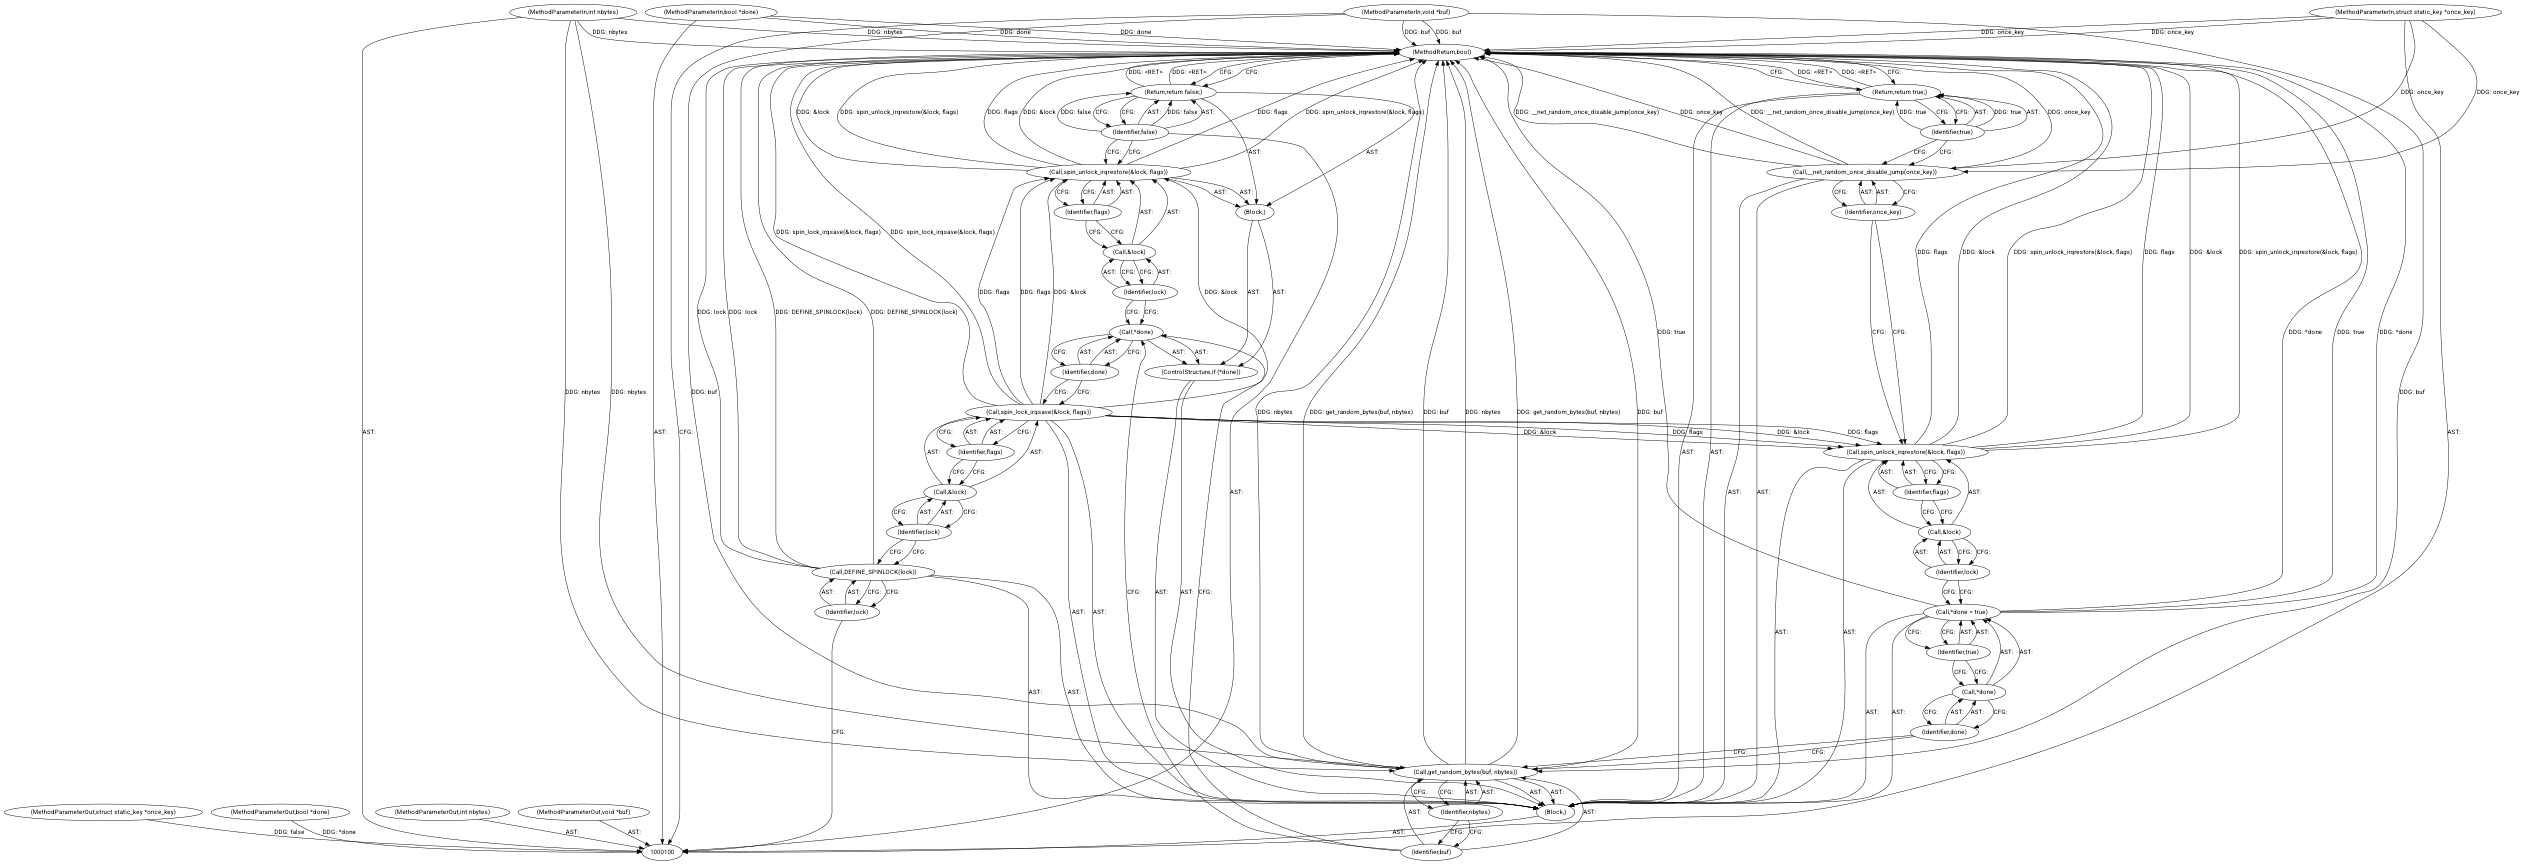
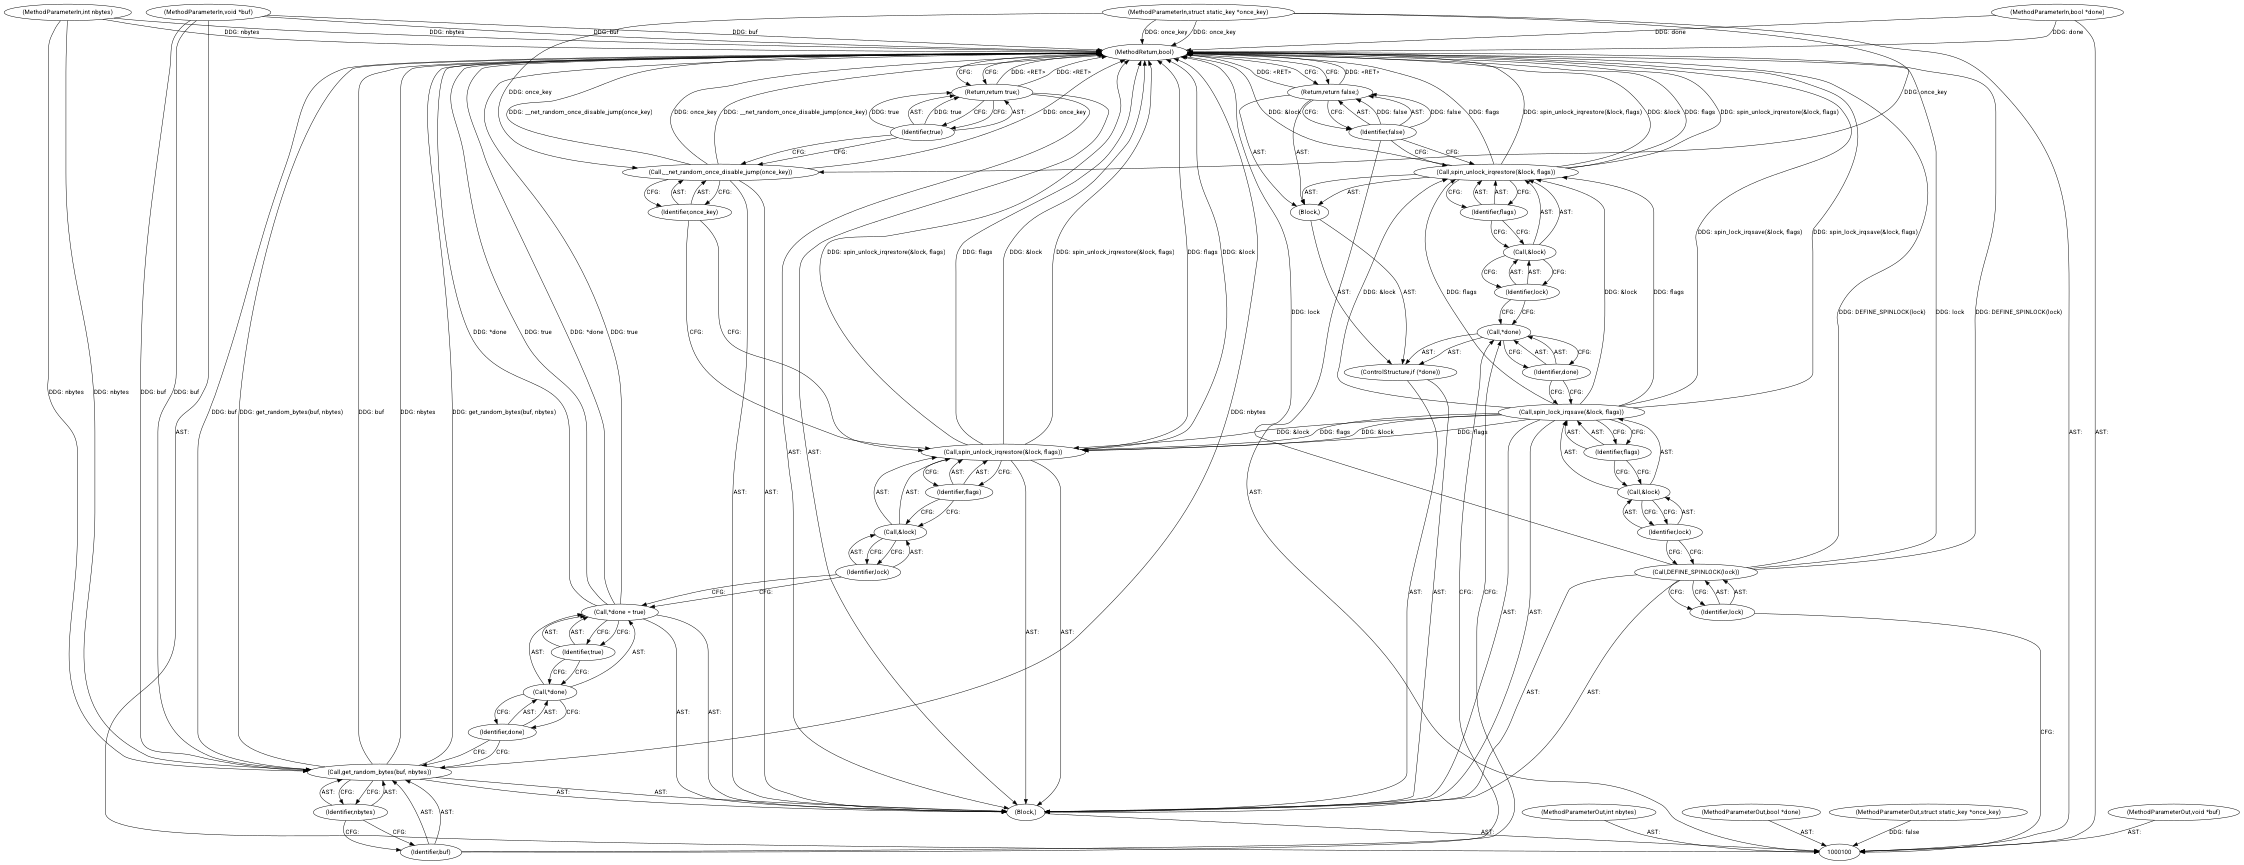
(687, 432) -> (184, 432)
(363, 490) -> none
(339, 832) -> (1808, 832)
